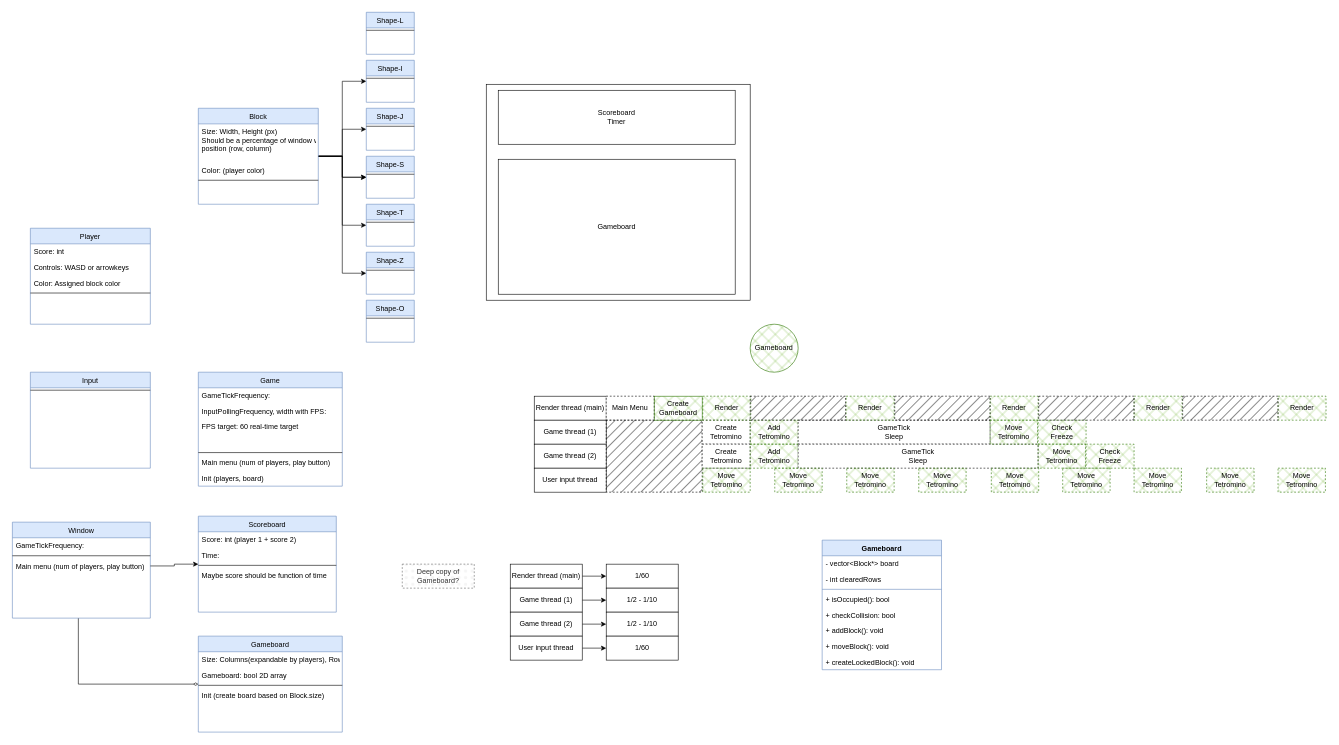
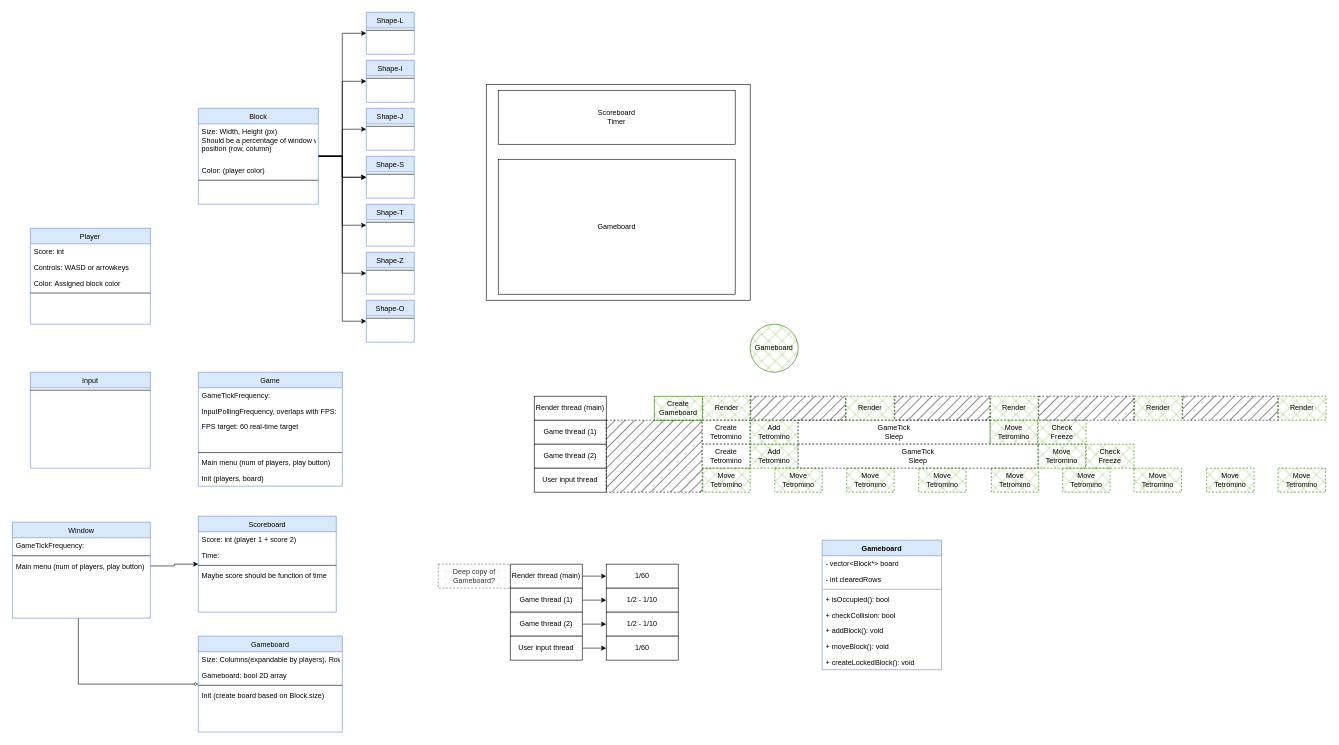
none -> (342, 33)
none -> (342, 320)
(630, 408) -> none
(269, 412) -> (275, 412)
(438, 576) -> (474, 576)
